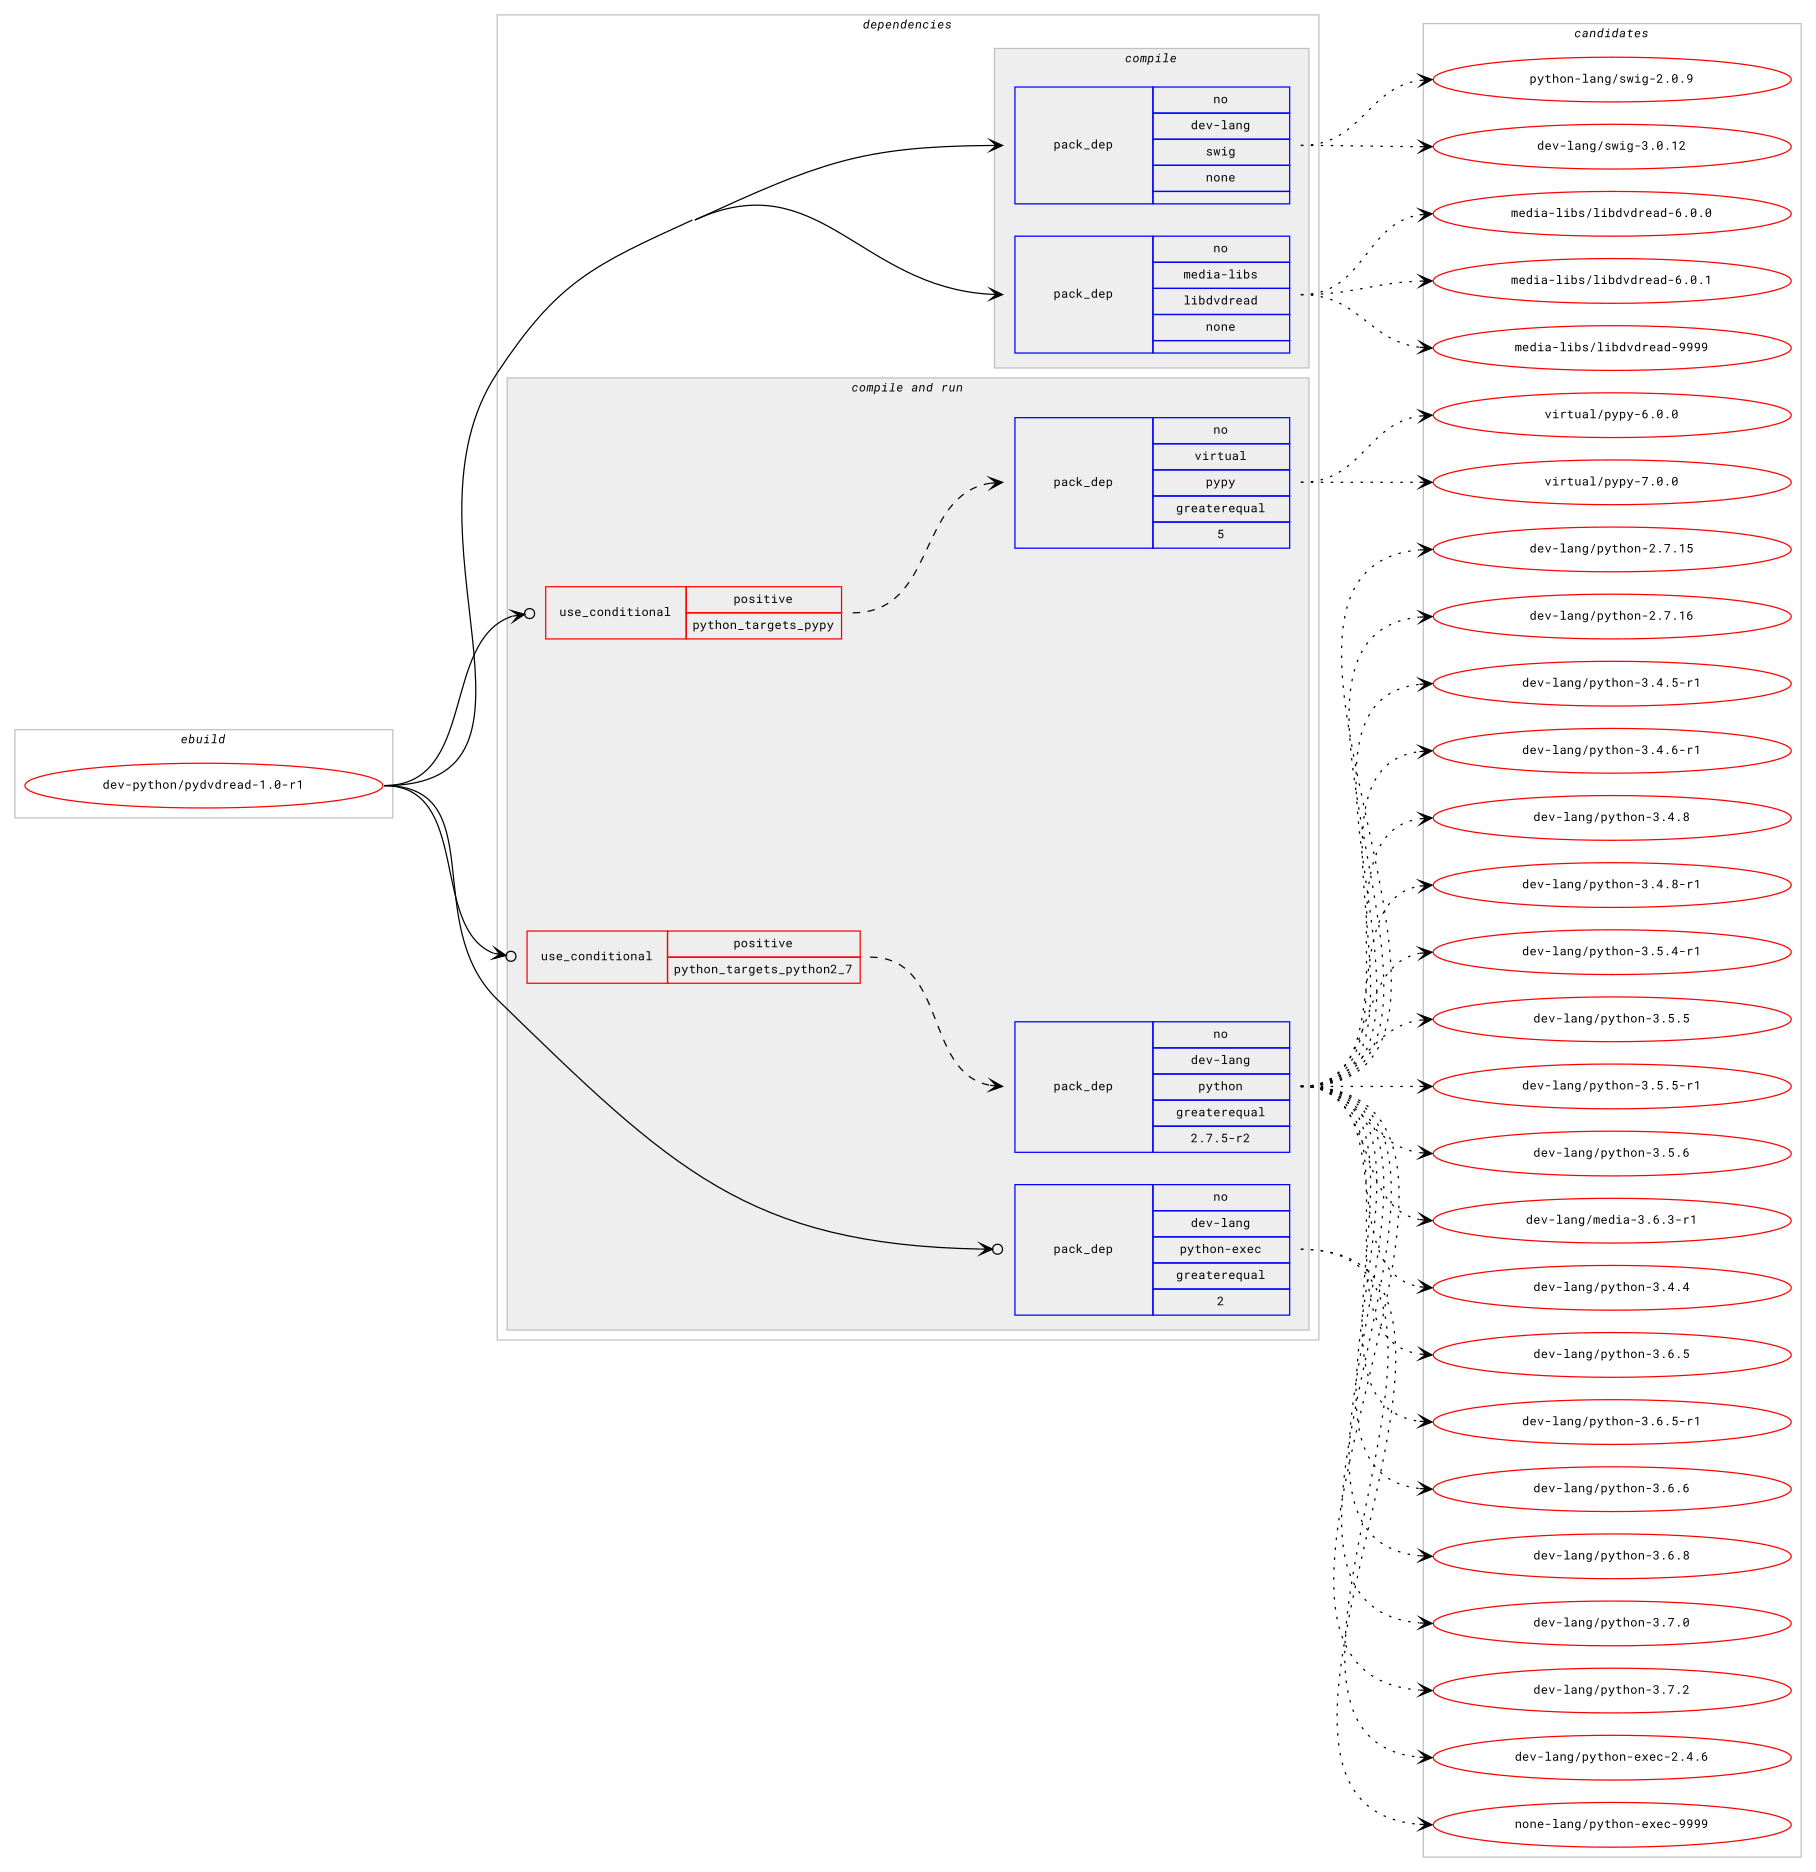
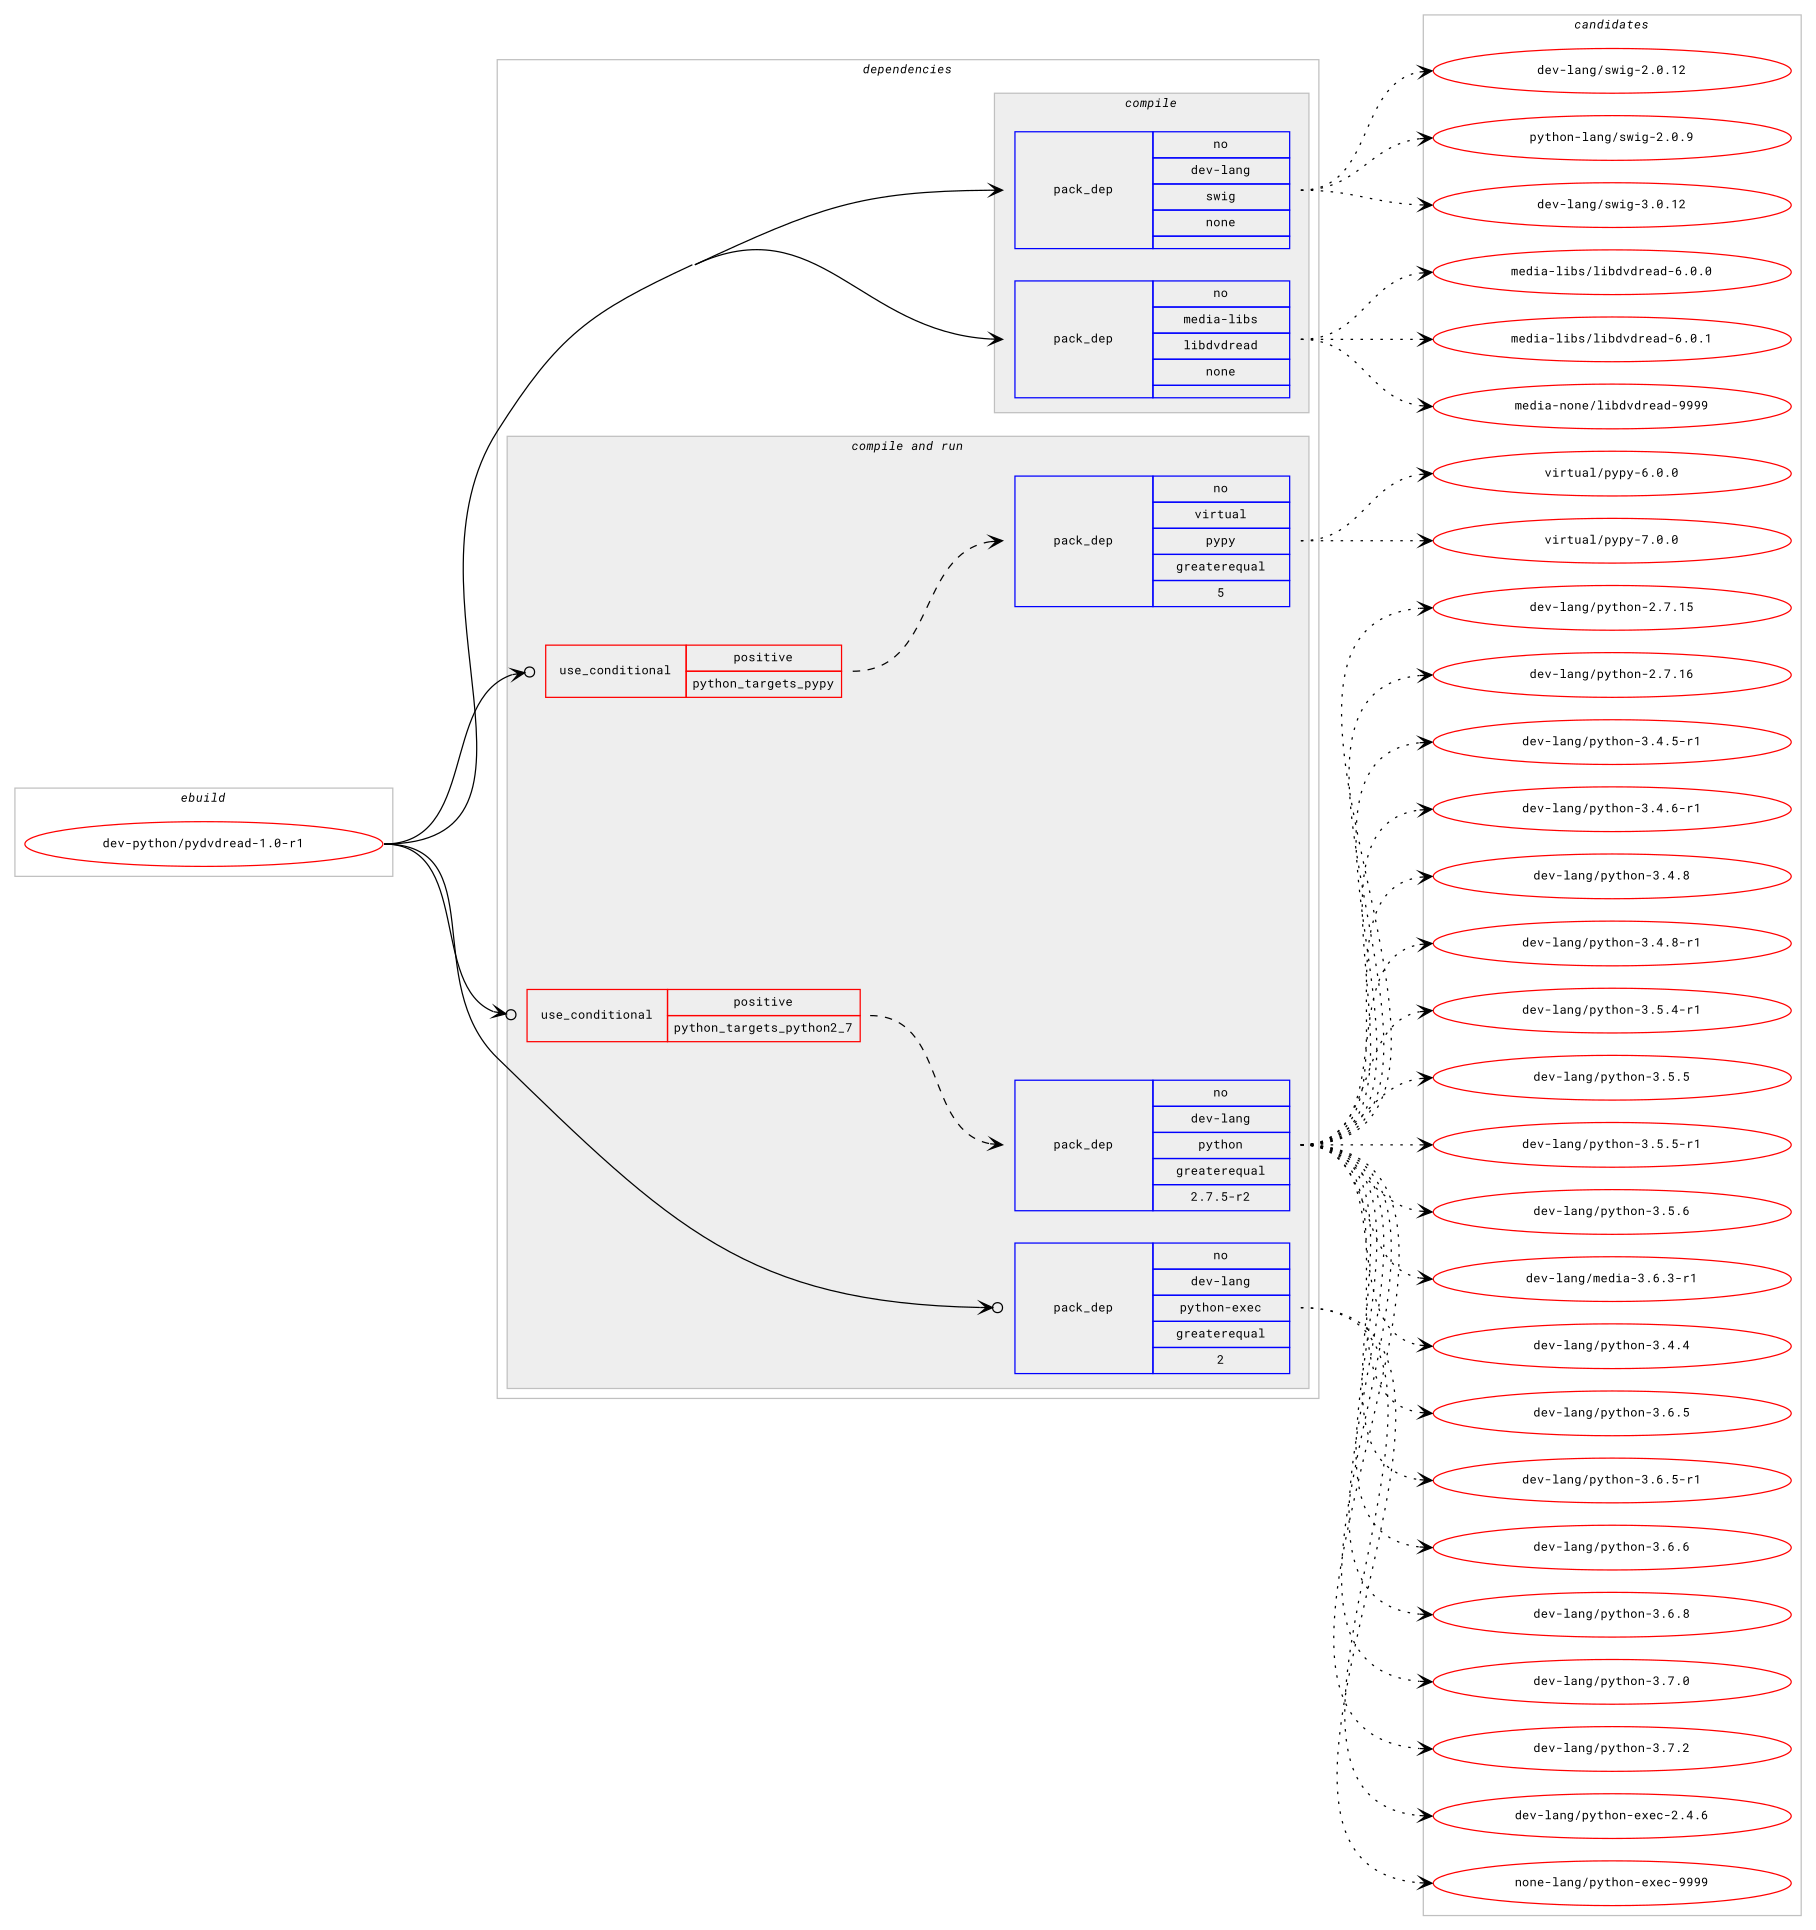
none -> (1612, 71)
(1612, 348) -> (1612, 406)
